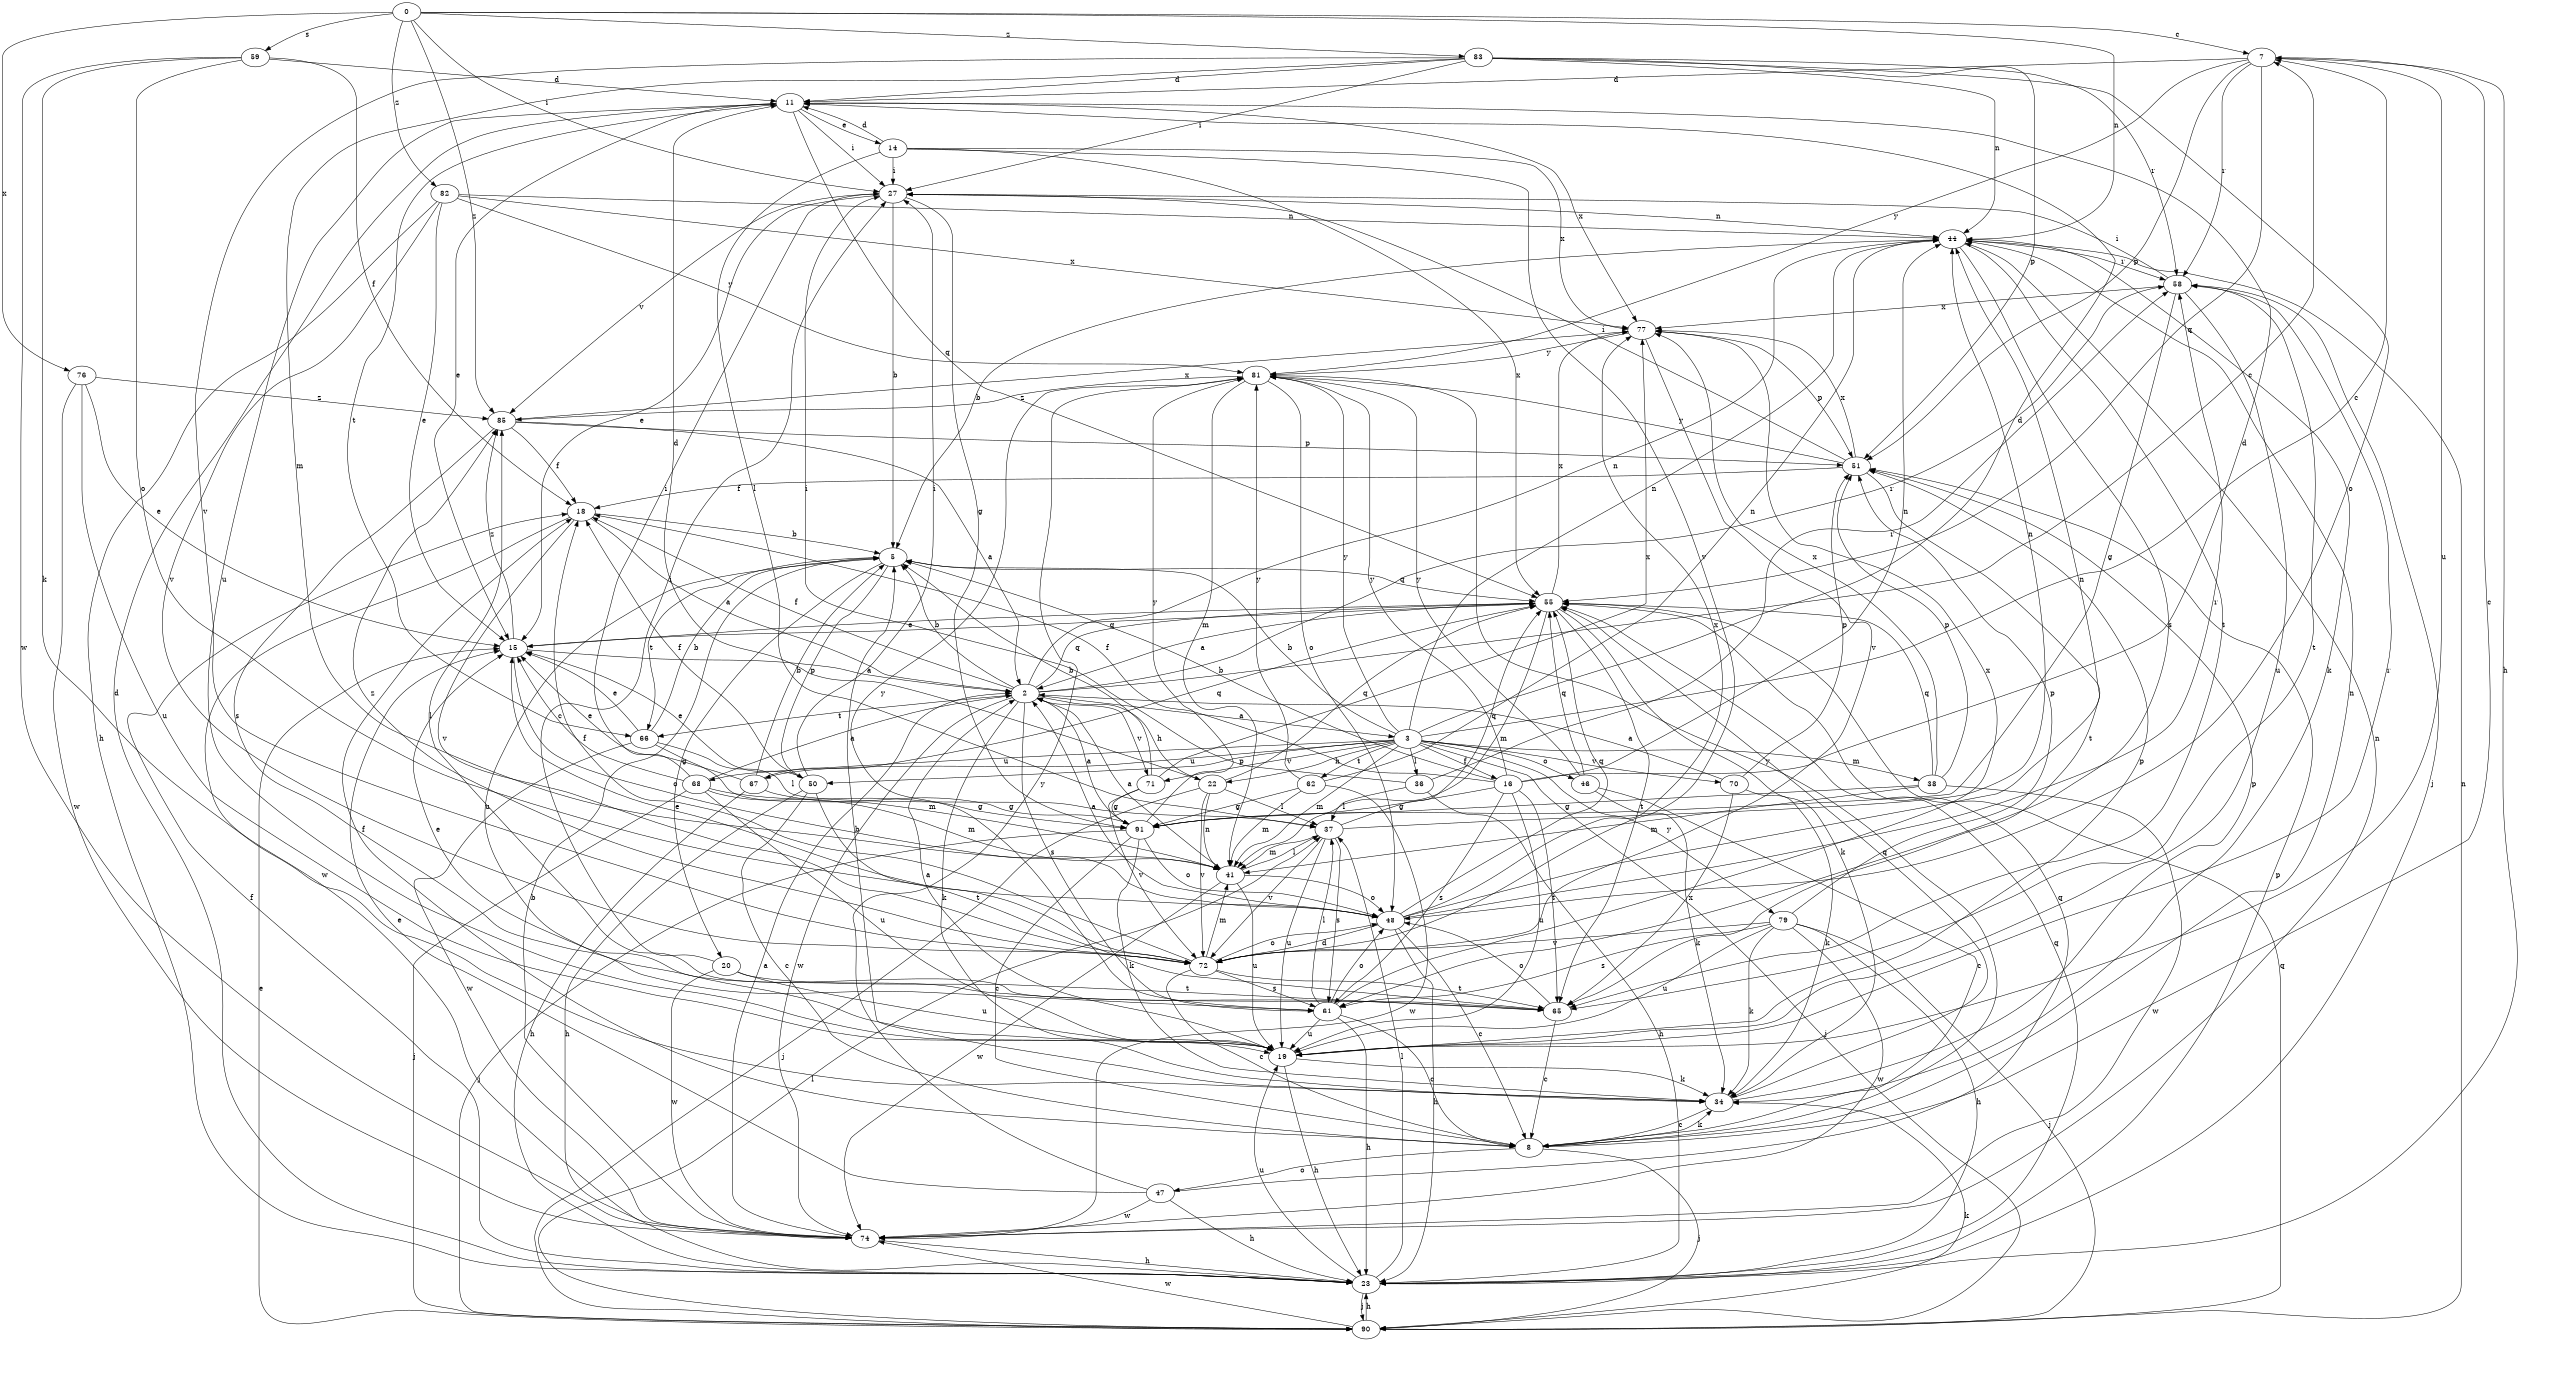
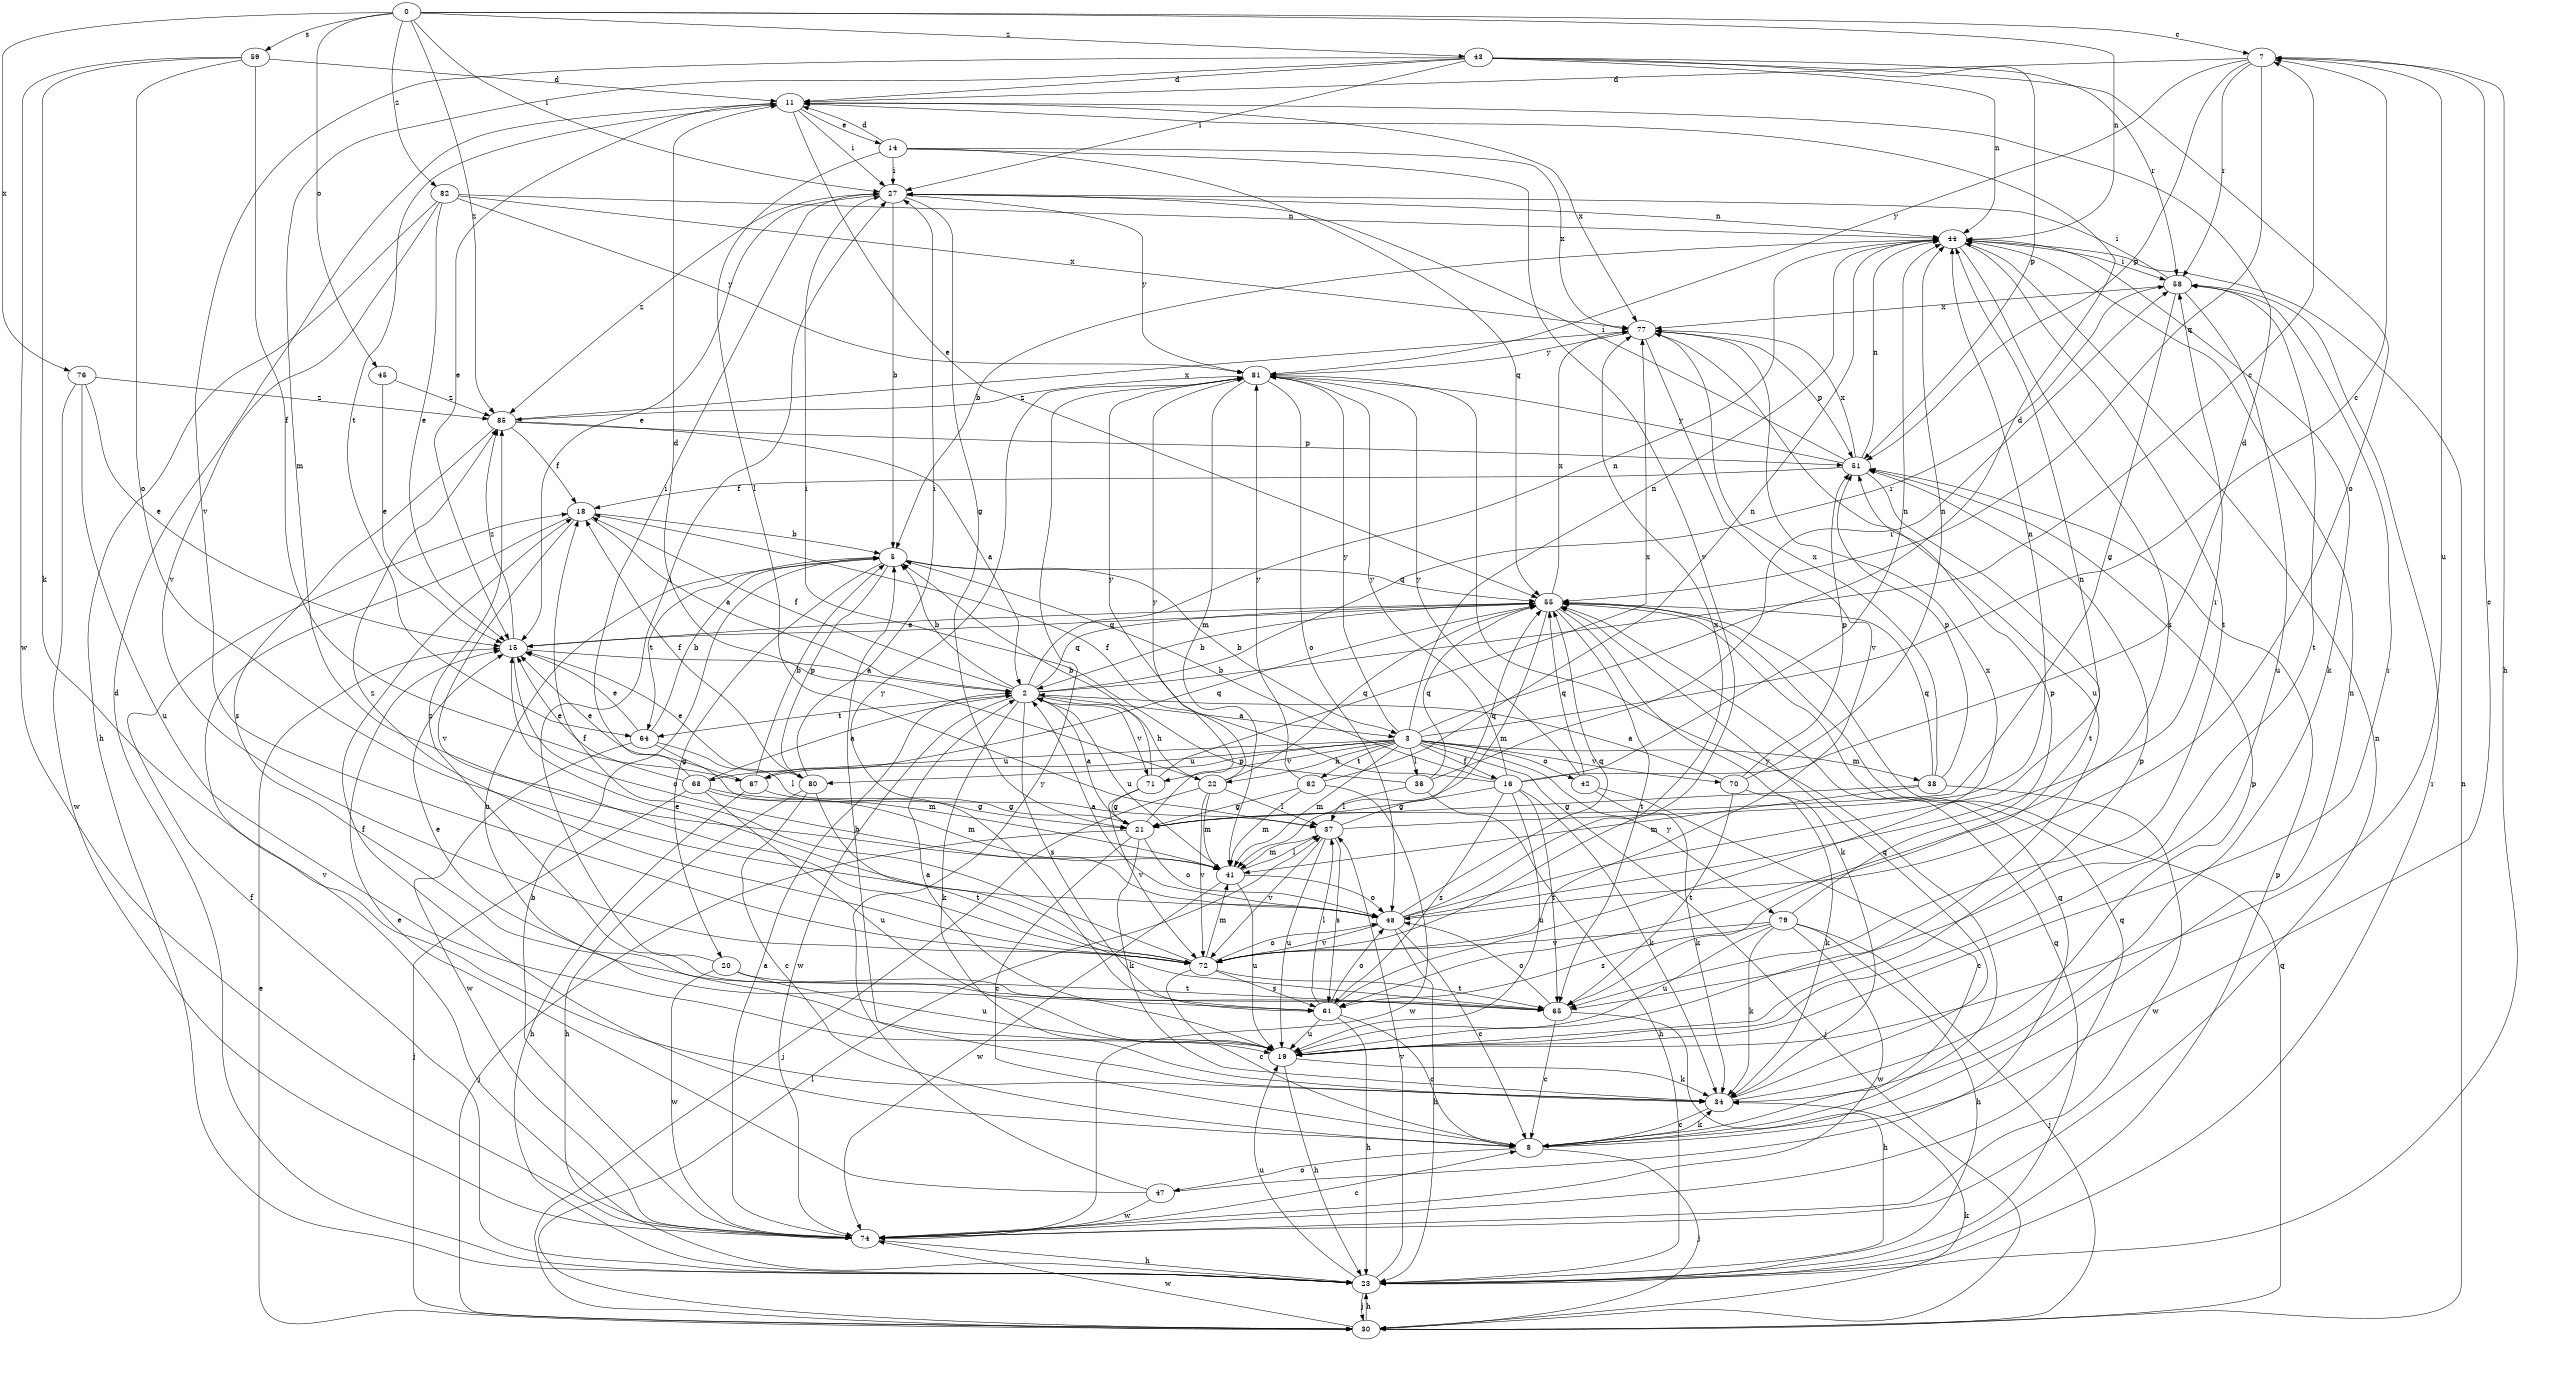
(1478, 57) -> (1478, 57)
none -> (1125, 227)
(2123, 262) -> (2123, 262)
(372, 288) -> (293, 573)
(642, 307) -> (642, 307)
none -> (1873, 332)
(948, 353) -> (948, 353)
none -> (383, 375)
(1519, 375) -> (1519, 375)
none -> (1940, 555)
none -> (1109, 563)
(1183, 573) -> (1166, 597)
(1203, 648) -> (1203, 648)
none -> (1433, 671)
(431, 716) -> (431, 716)
(560, 716) -> (560, 716)
(644, 739) -> (644, 739)
(813, 784) -> (813, 784)
(1130, 784) -> (1130, 784)
(1585, 784) -> (1585, 784)
(2433, 784) -> (2433, 784)
(248, 785) -> (2018, 853)
(1140, 830) -> (1140, 830)
(1208, 830) -> (1208, 830)
(325, 875) -> (325, 875)
(1691, 898) -> (1691, 898)
none -> (1637, 925)
(1325, 943) -> (1325, 943)
(1402, 1057) -> (1402, 1057)
none -> (1899, 1155)
none -> (1197, 1211)
(1254, 1250) -> (1880, 1241)
(1366, 1330) -> (1366, 1330)
